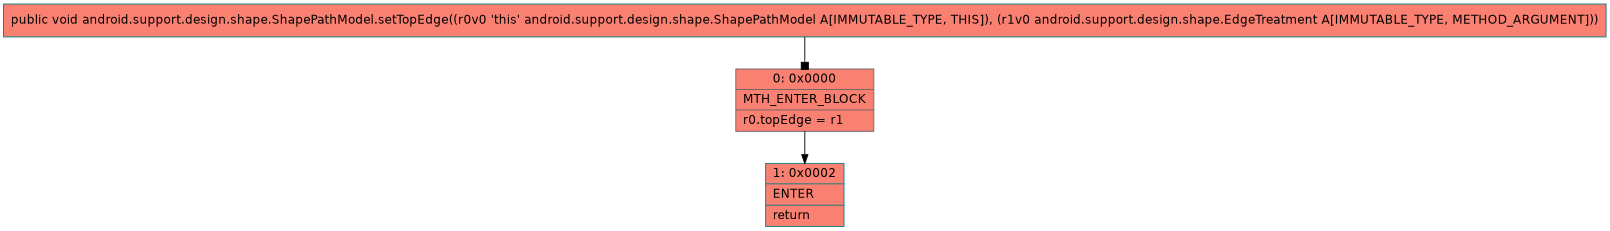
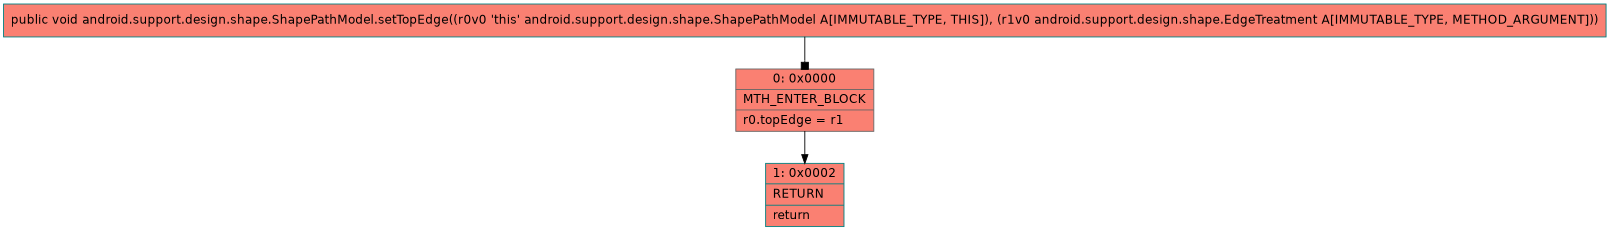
(794, 194) -> (799, 194)
